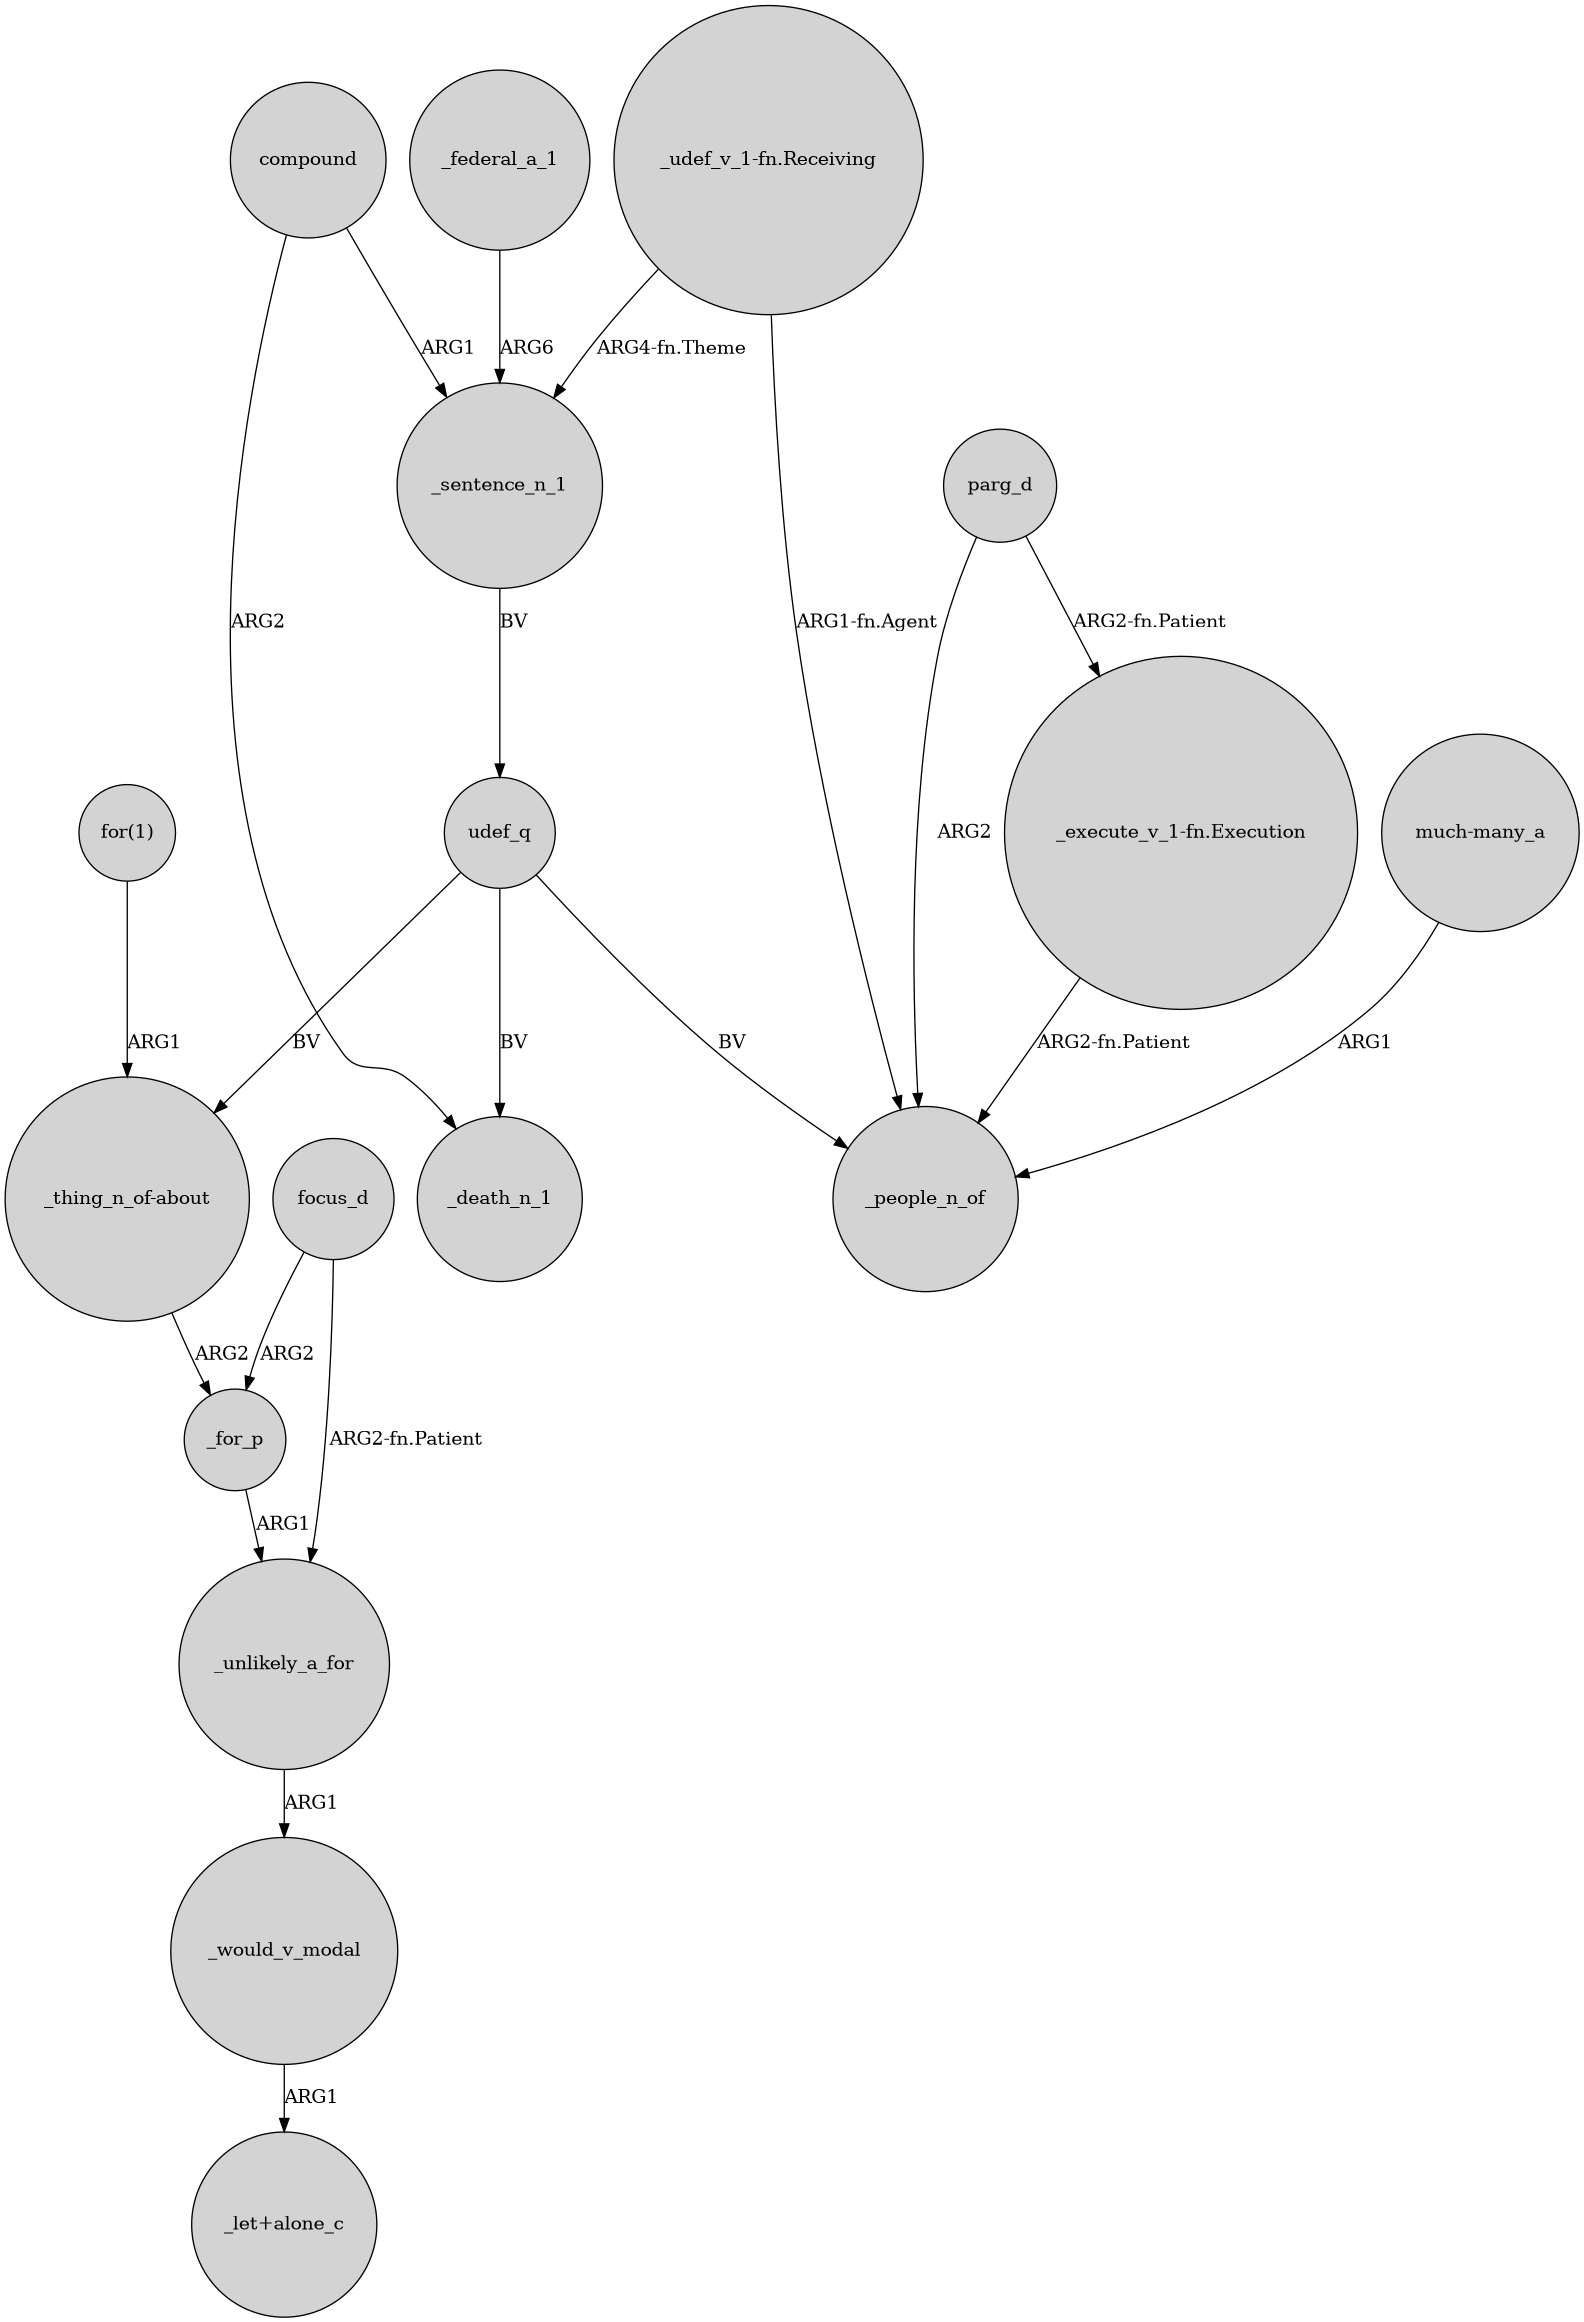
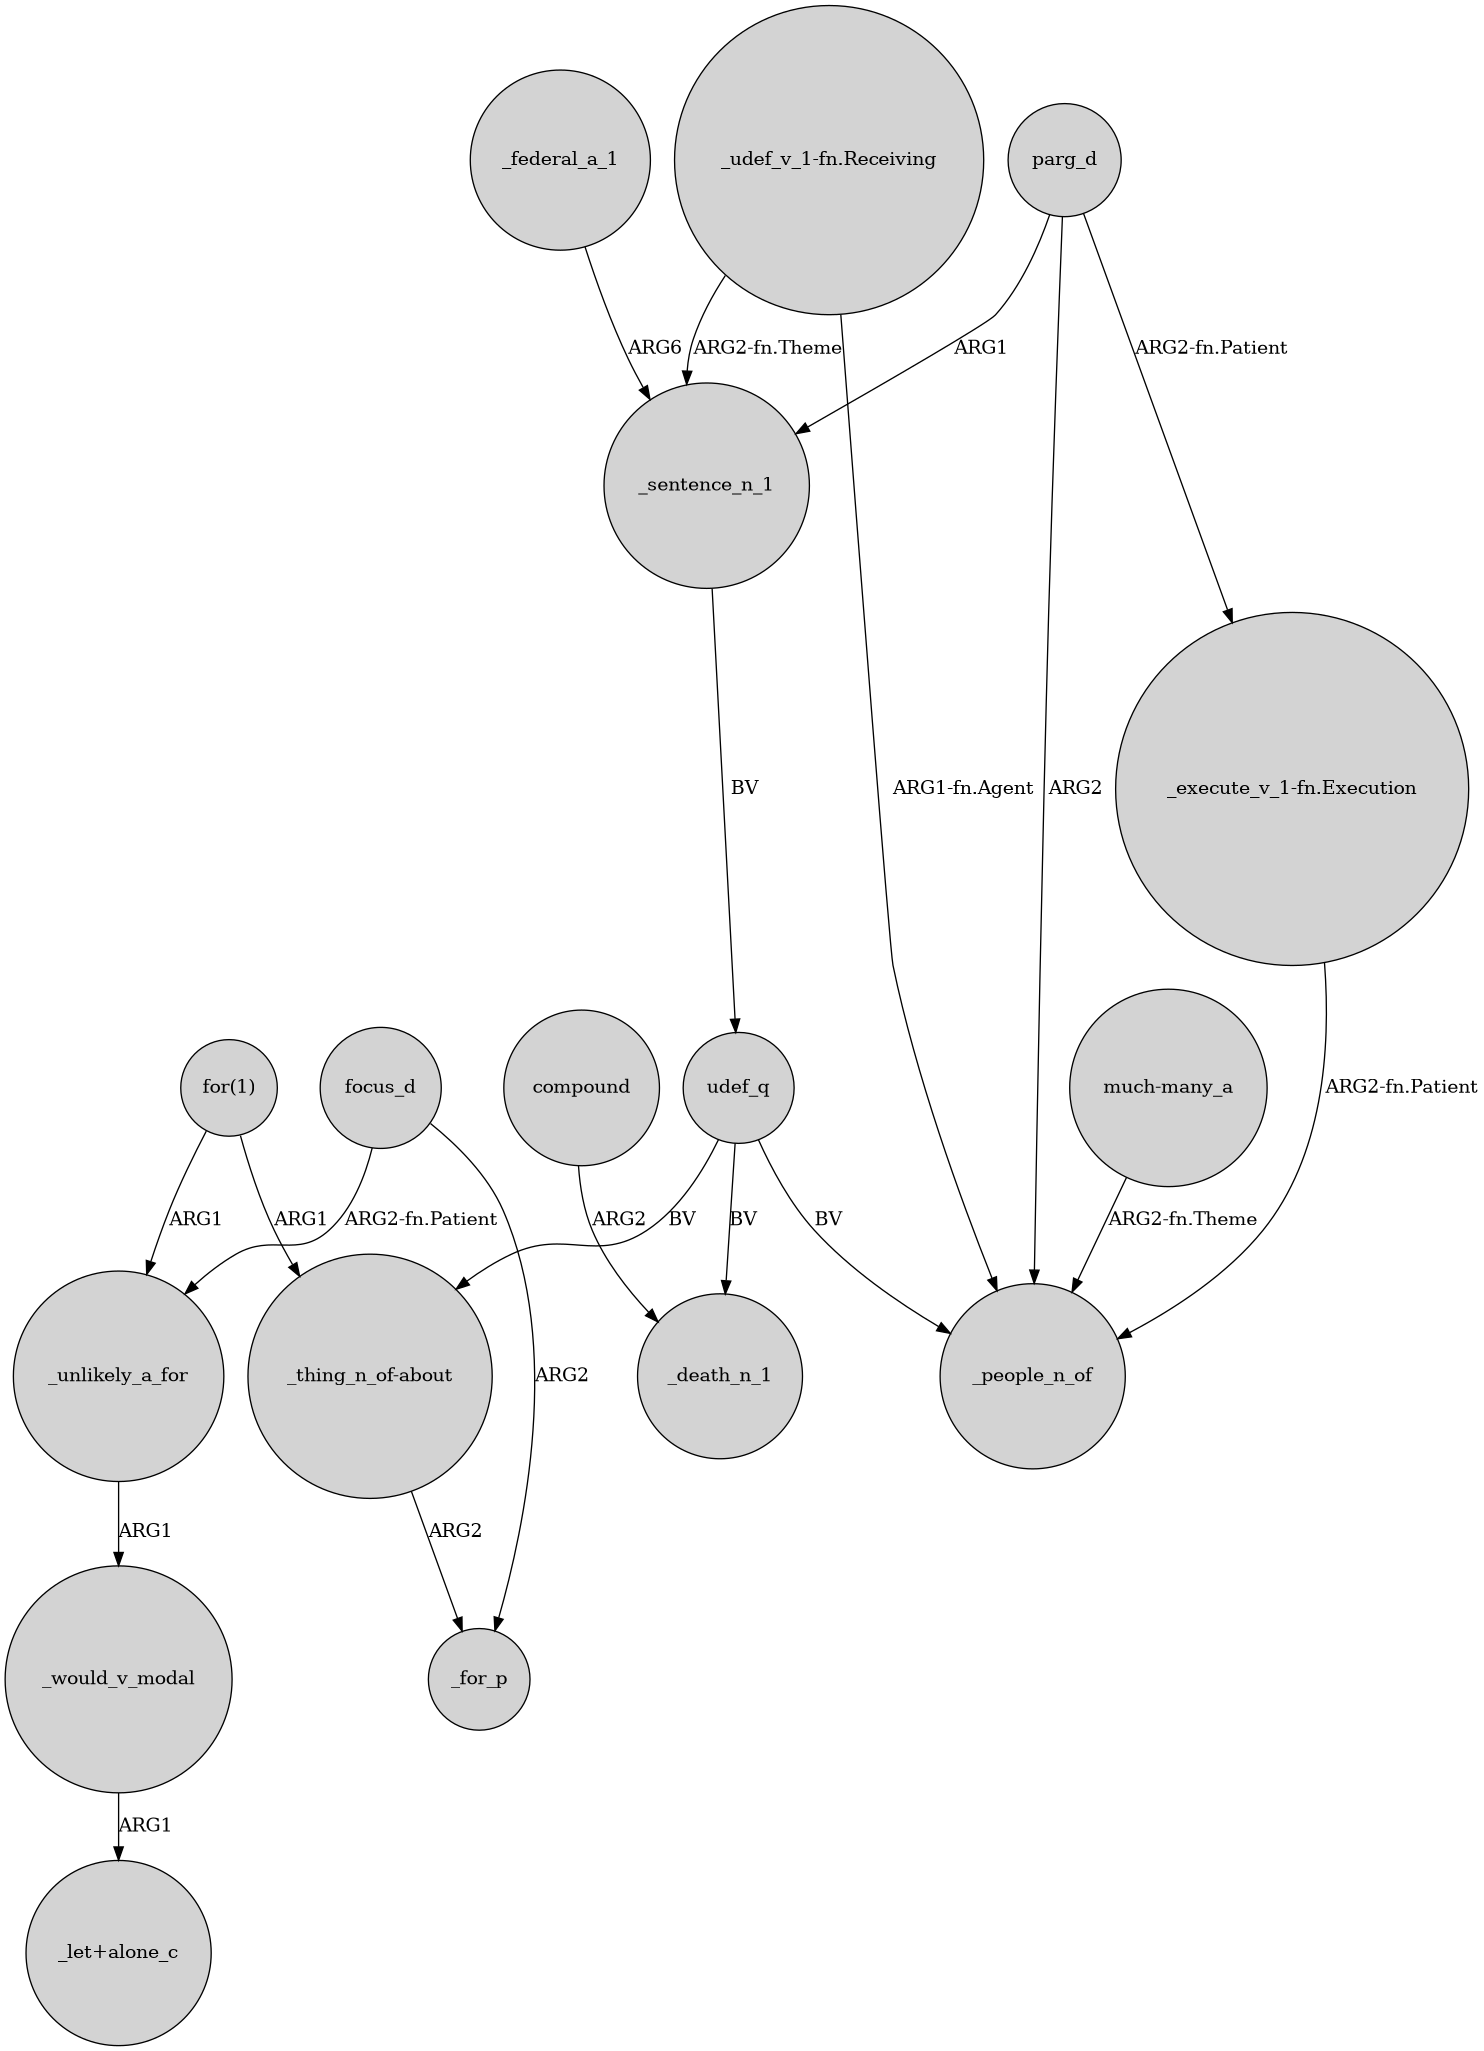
(393, 307) -> (952, 343)
(671, 349) -> (768, 349)
(1365, 1043) -> (1183, 1220)
(252, 1519) -> (176, 1195)
